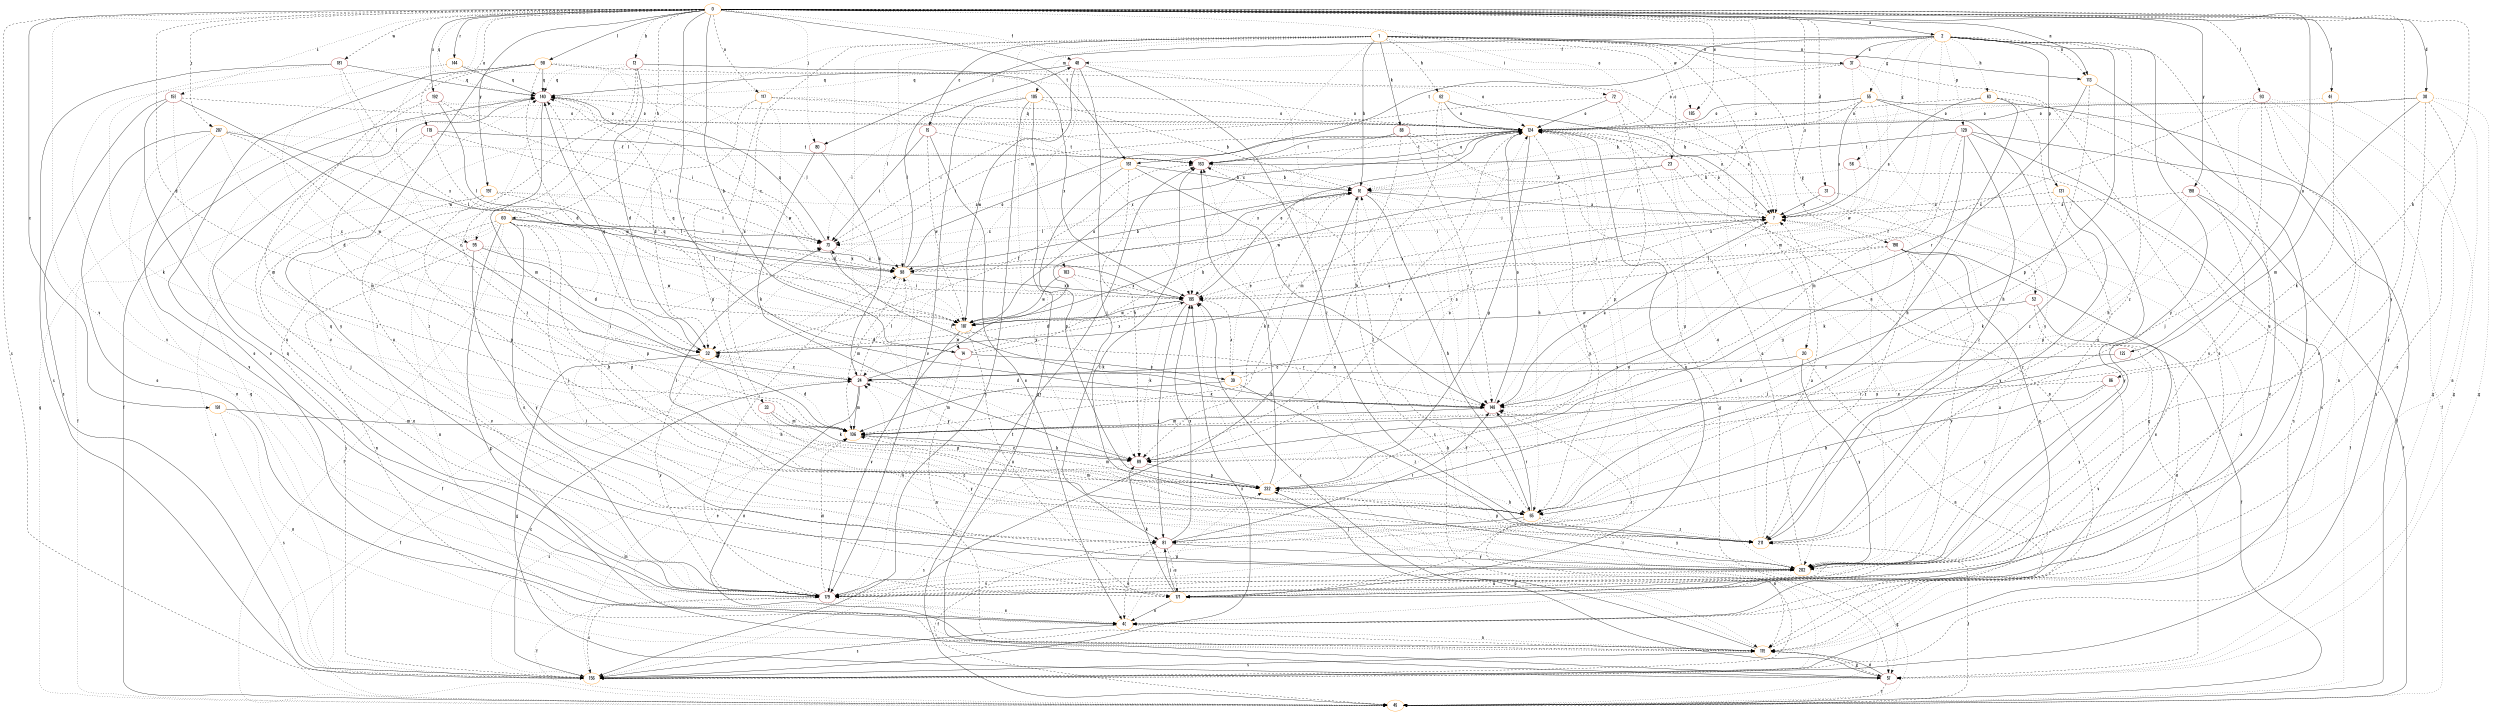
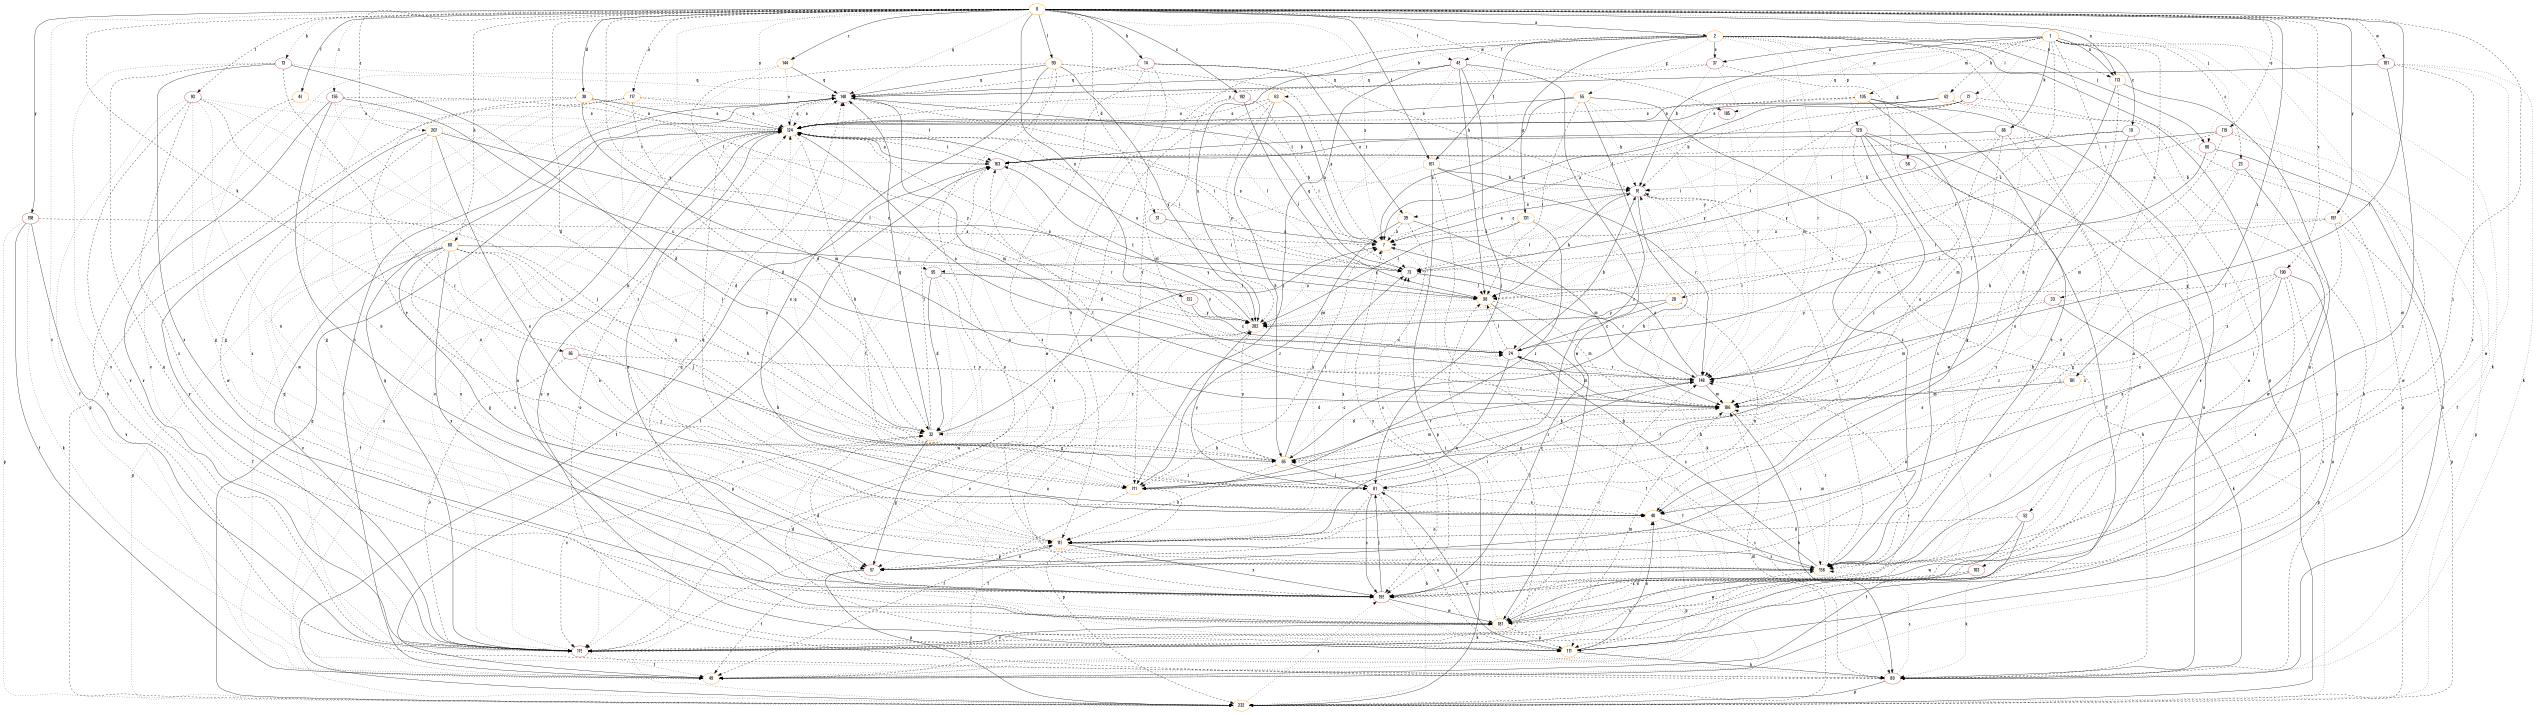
(922, 119) -> (1470, 169)
(957, 338) -> (955, 514)
(1107, 486) -> (1565, 578)
